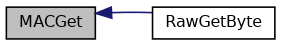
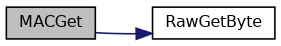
(132, 12) -> (116, 34)
